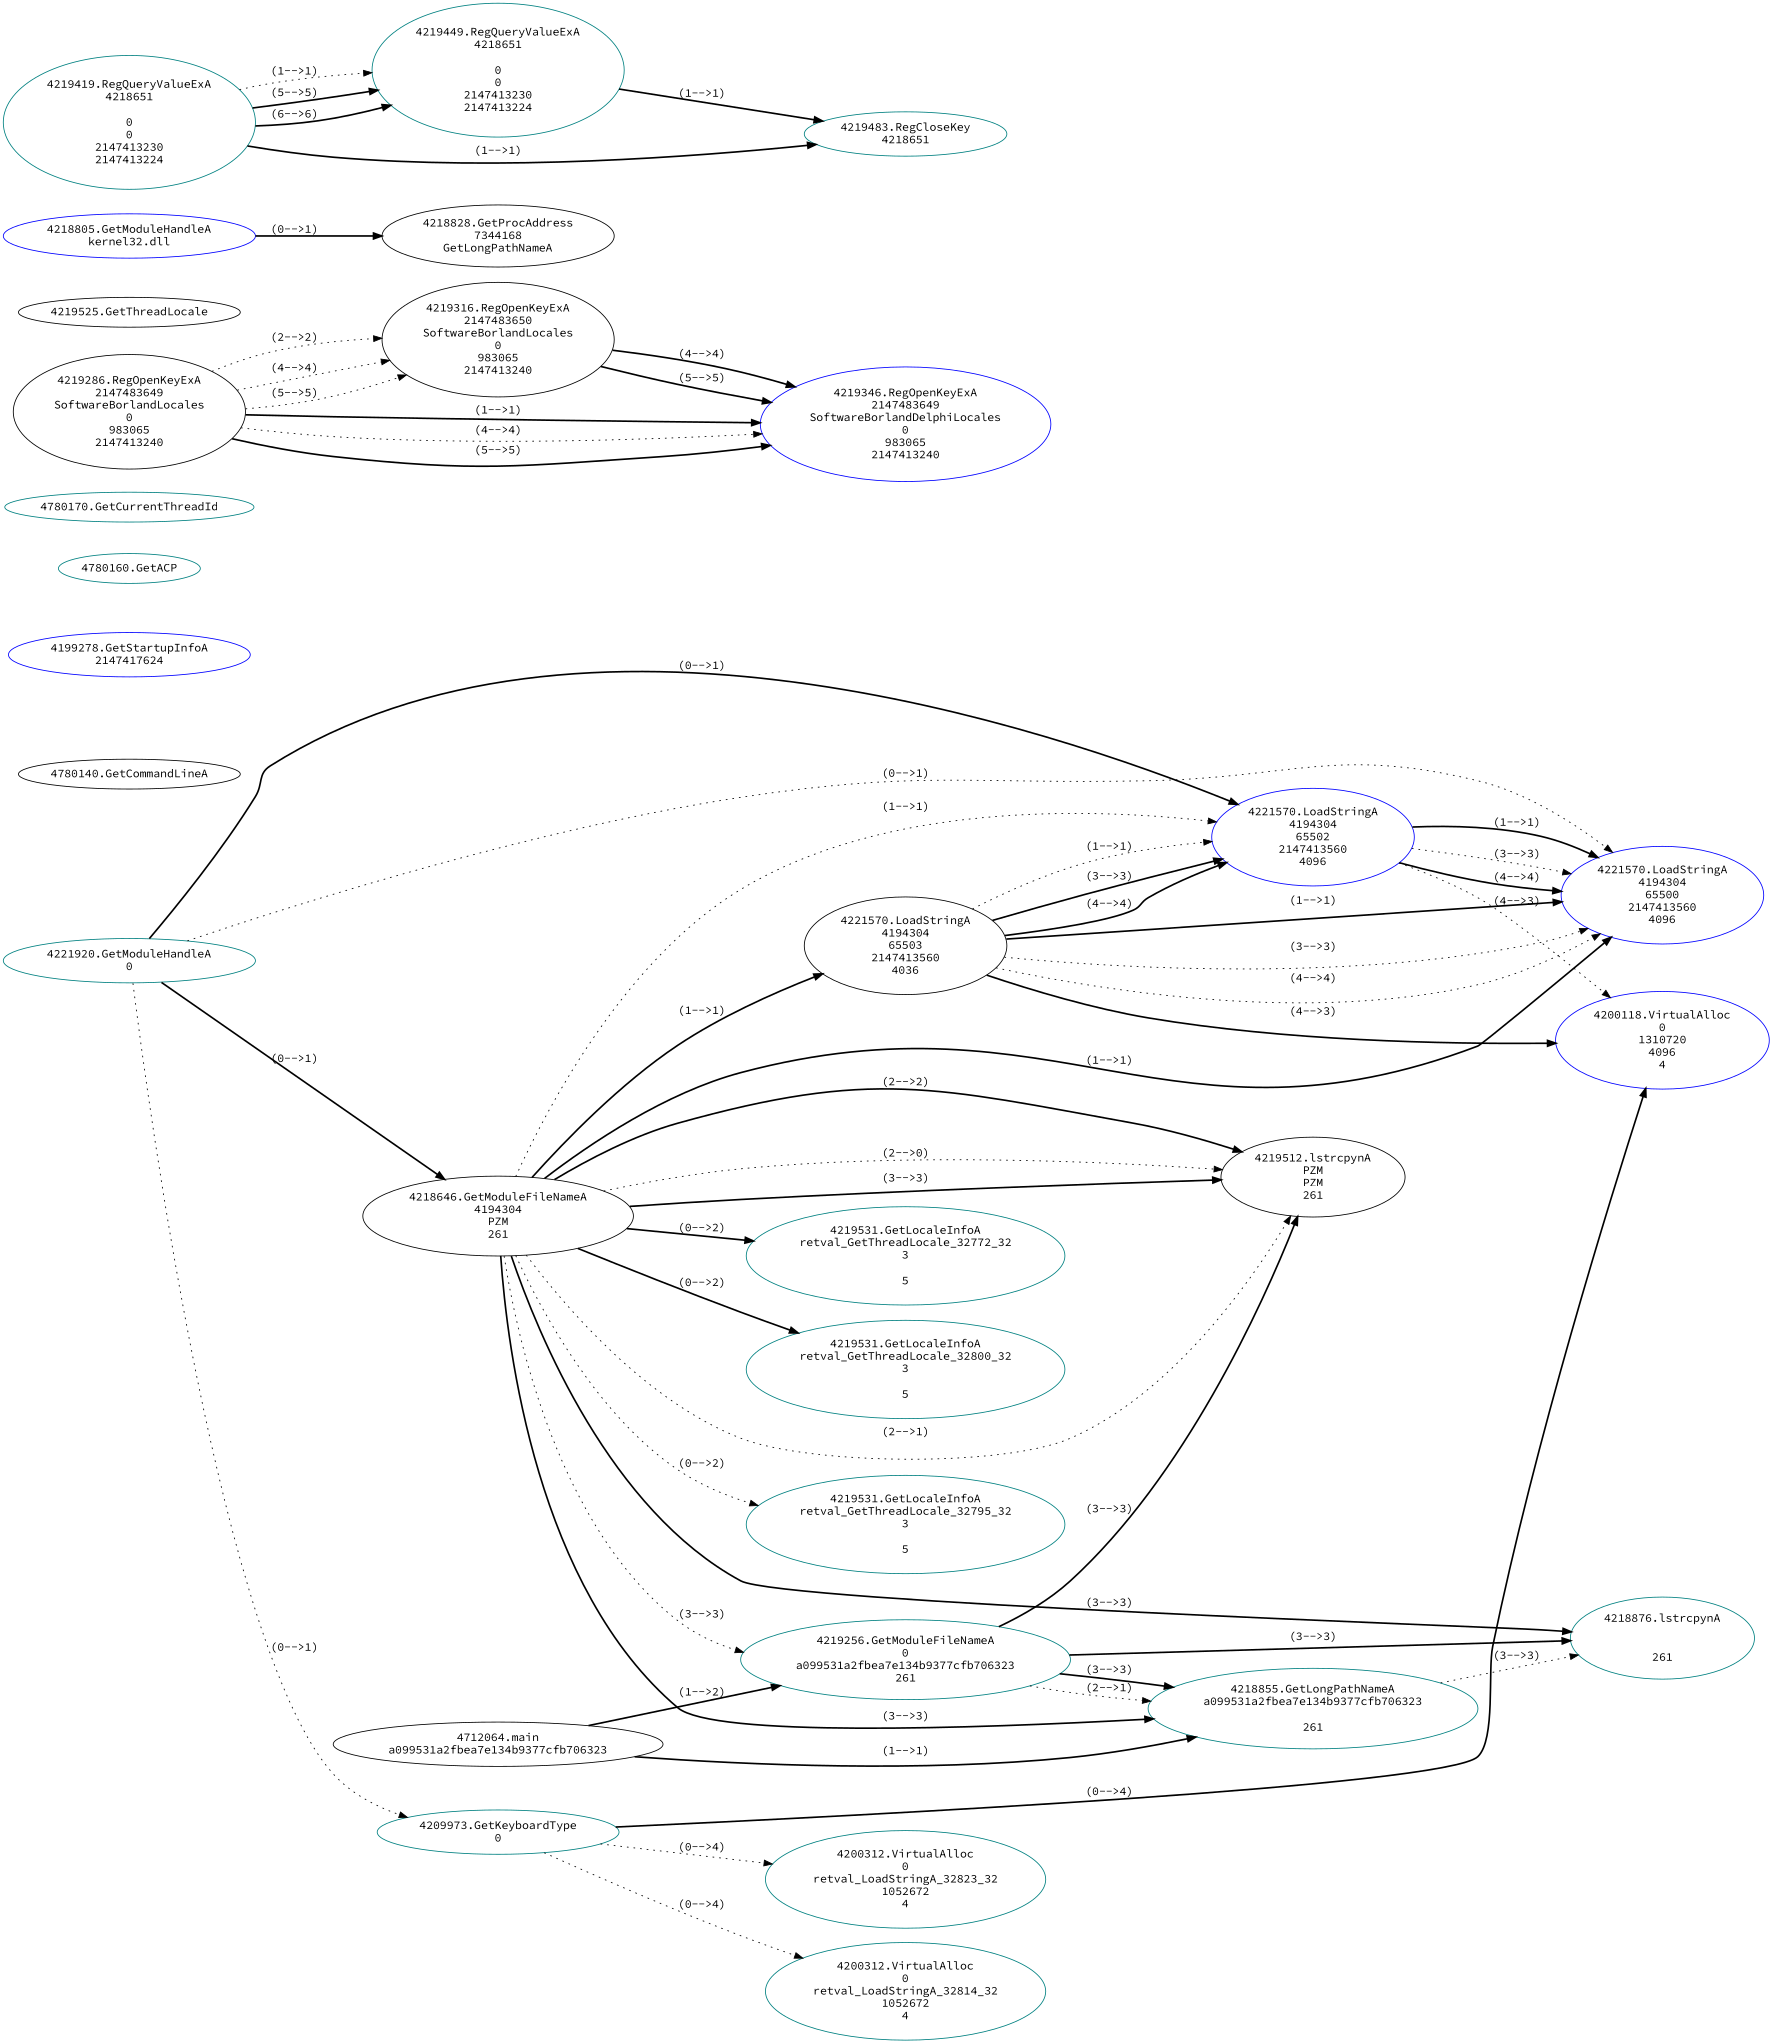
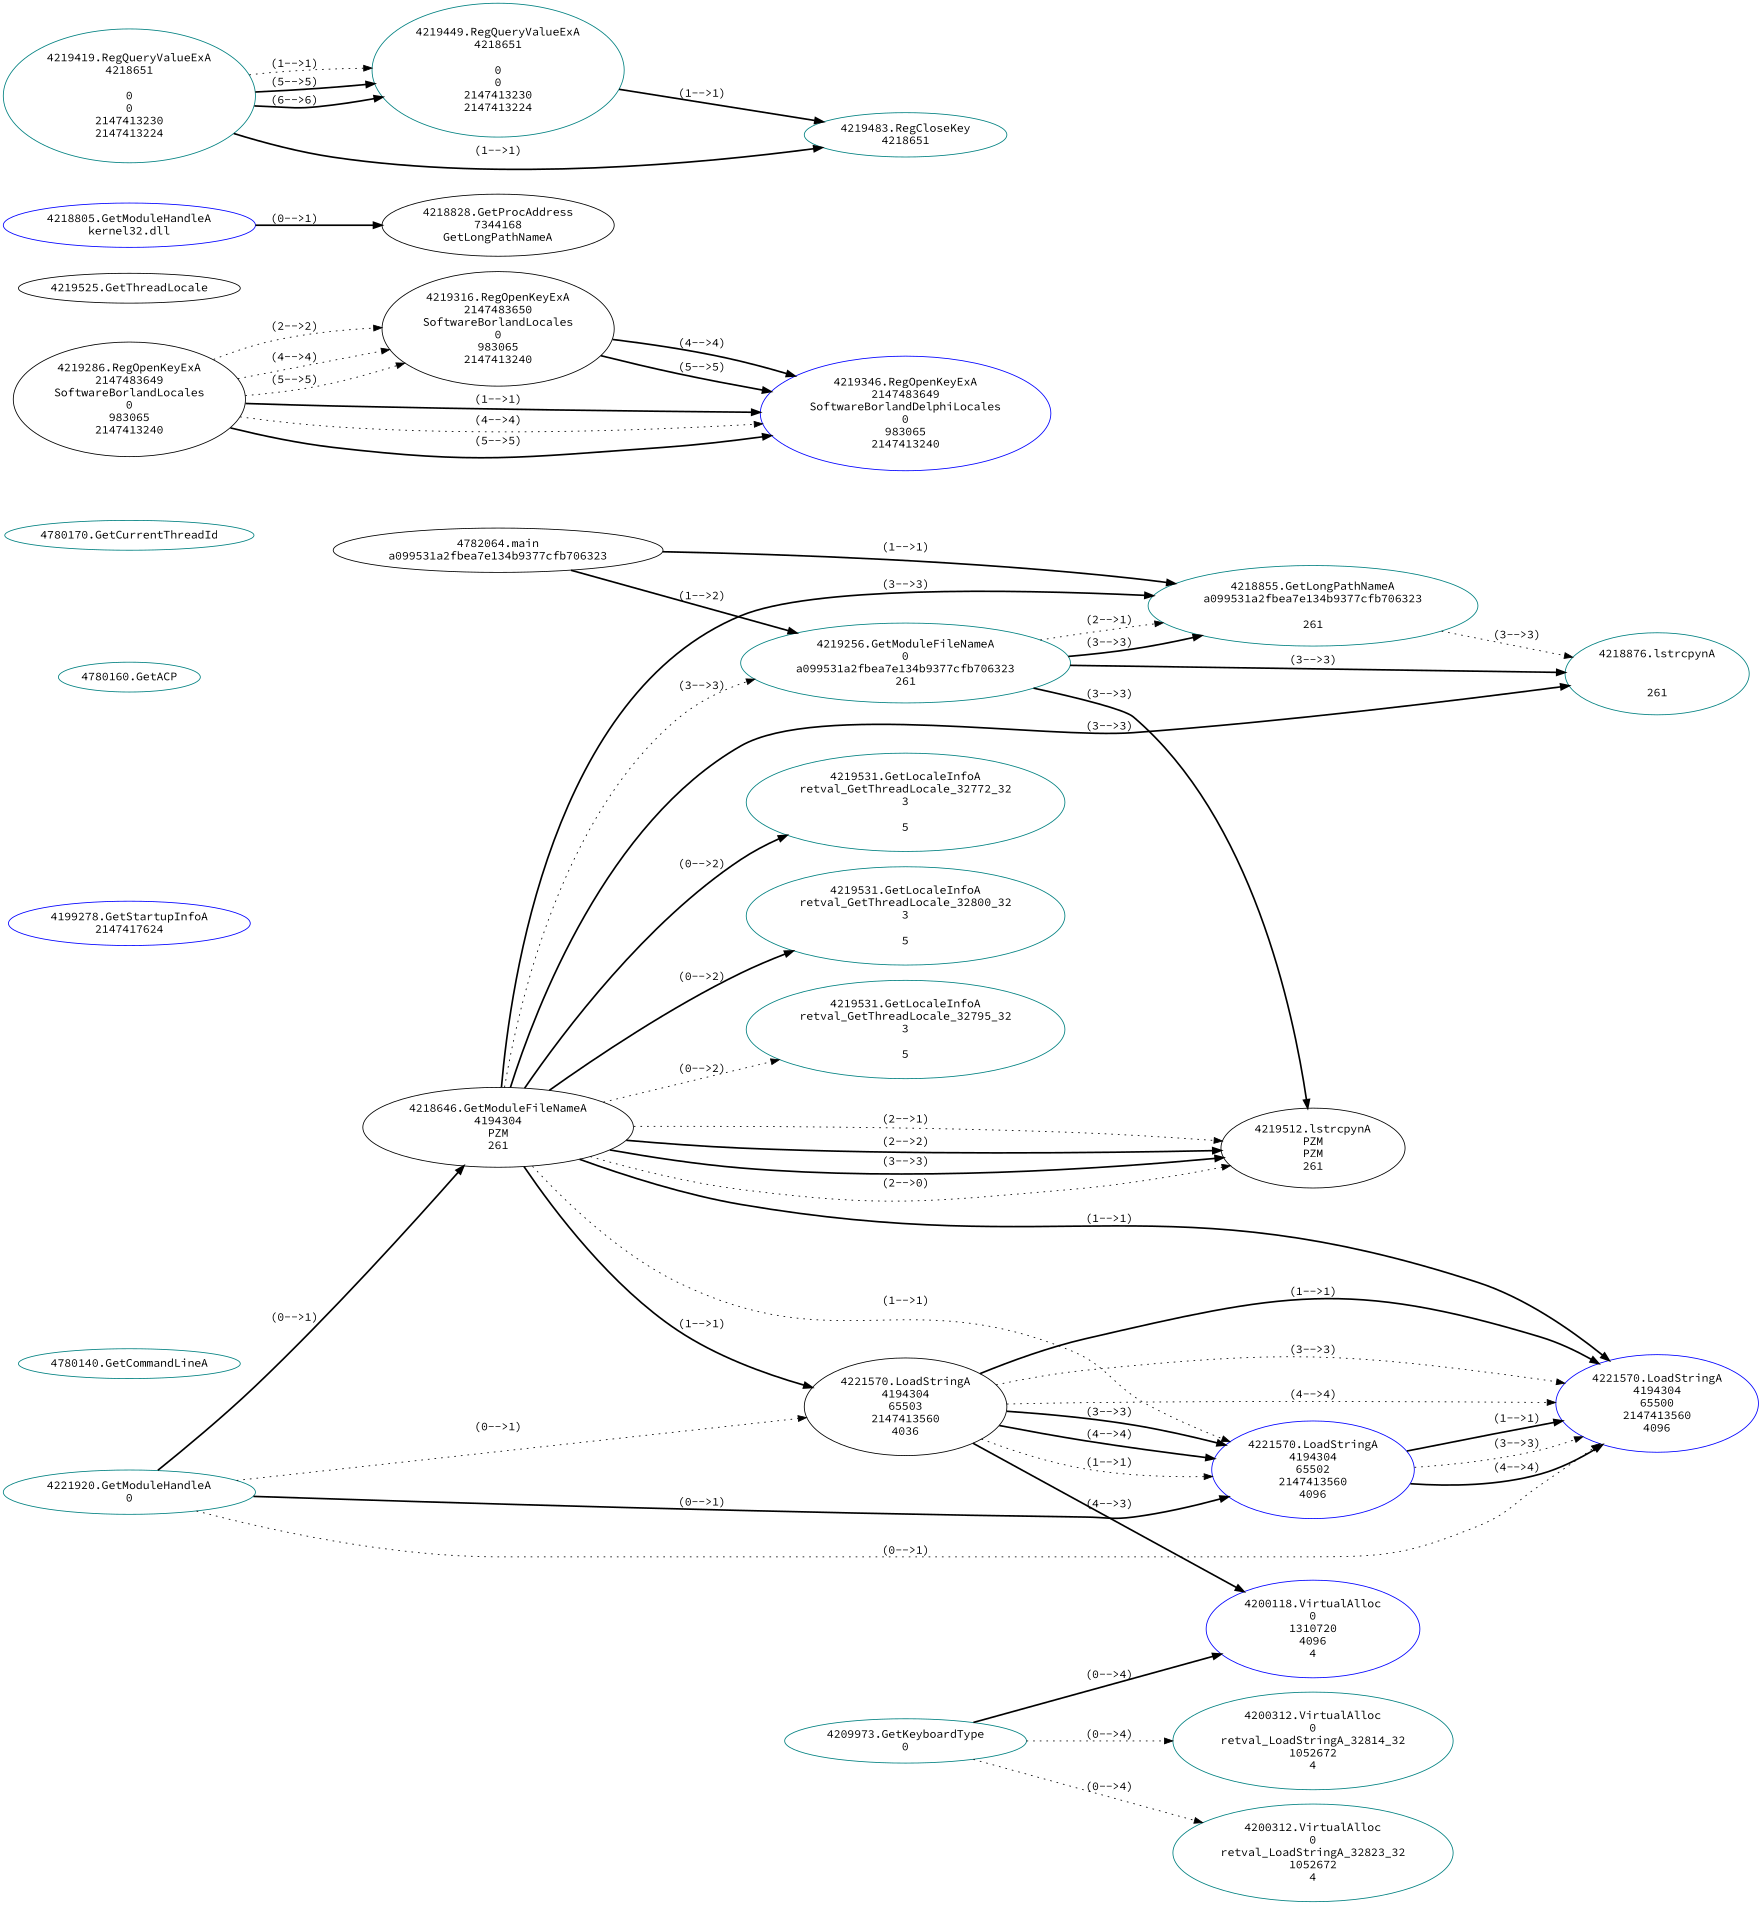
(129, 774) -> (129, 1364)
(1508, 917) -> none
(208, 1427) -> (517, 1449)
(498, 1744) -> (498, 550)
